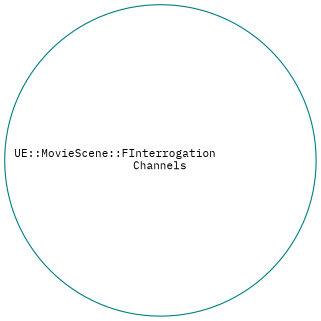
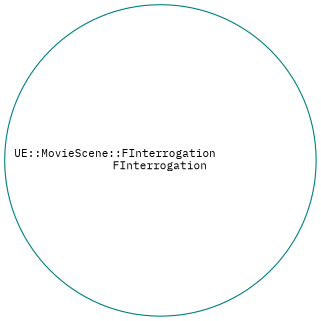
(160, 160) -> (160, 160)
